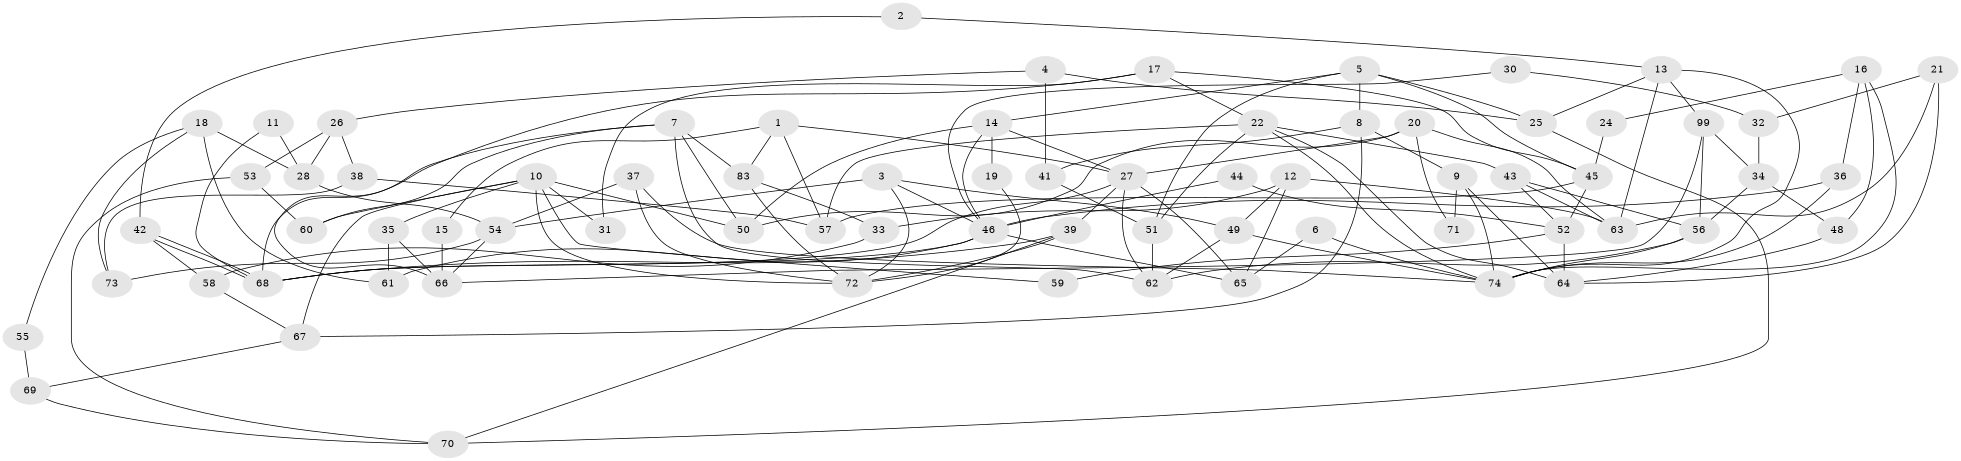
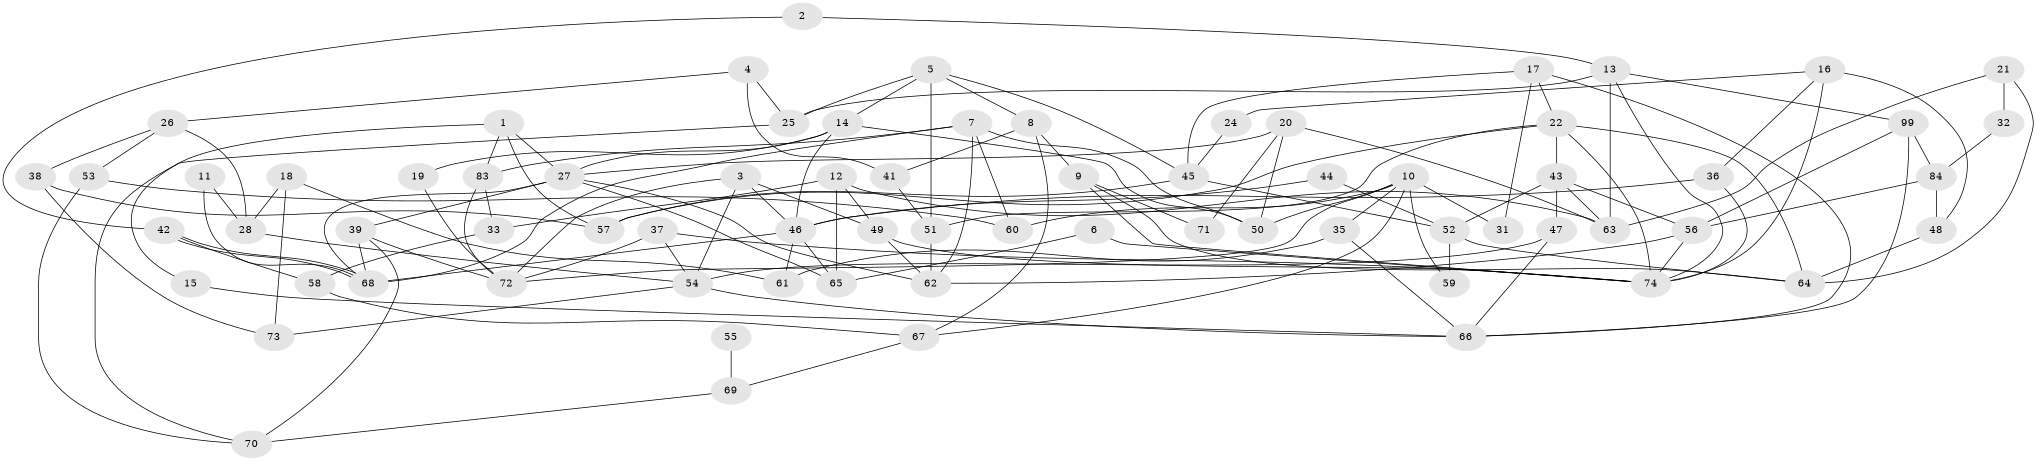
(1511, 70) -> none
(1759, 177) -> (1936, 177)
(81, 205) -> none
none -> (1557, 230)
